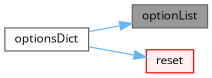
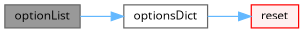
(104, 29) -> (96, 16)
